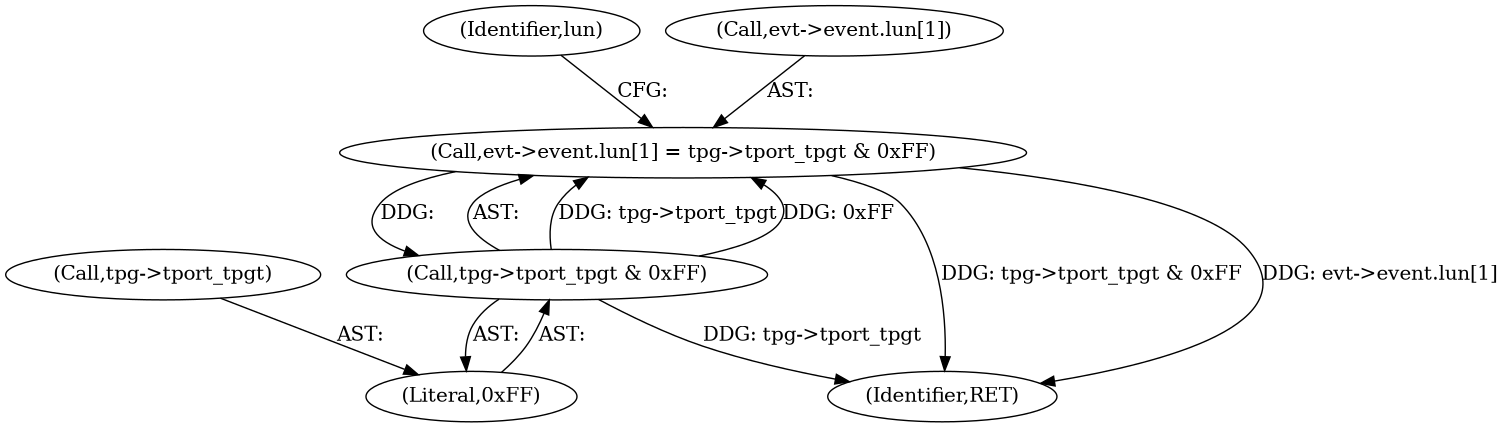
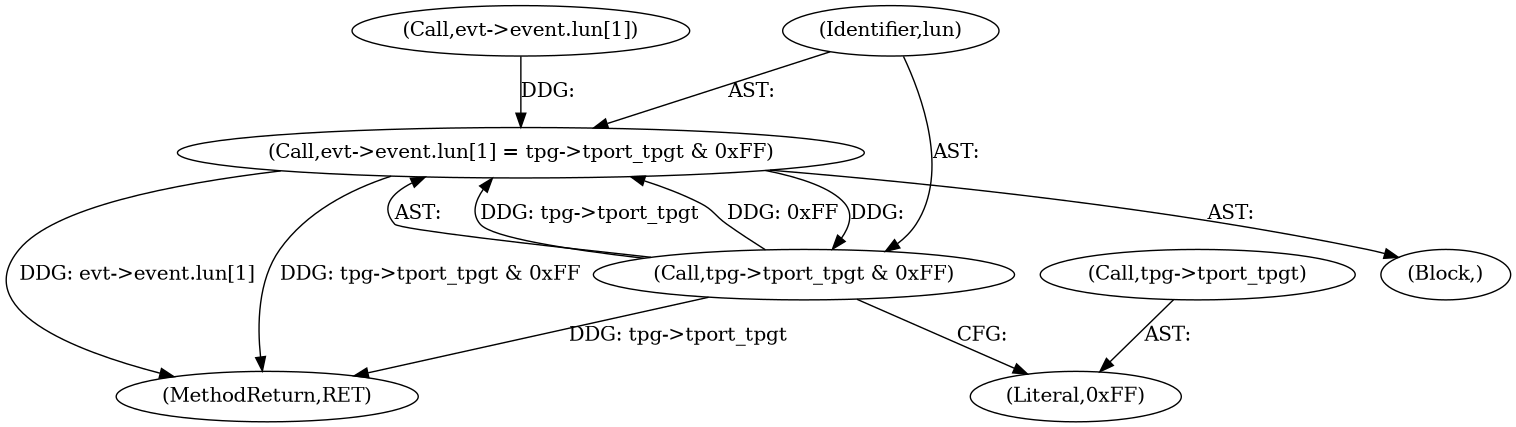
(646, 92) -> (755, 92)
(794, 92) -> (551, 92)
none -> (1446, 275)
(500, 336) -> (985, 336)
(527, 345) -> (931, 153)
(942, 397) -> (267, 397)
